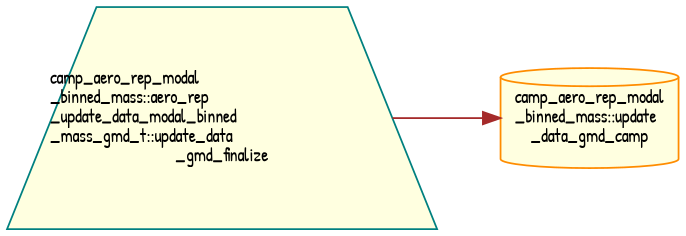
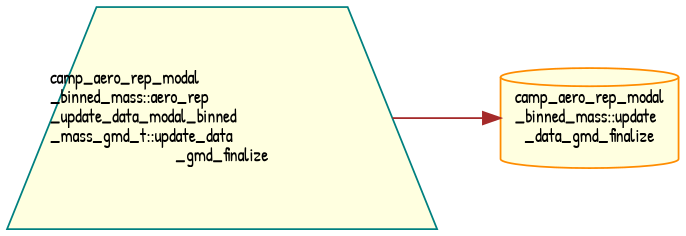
(590, 118) -> (590, 118)
